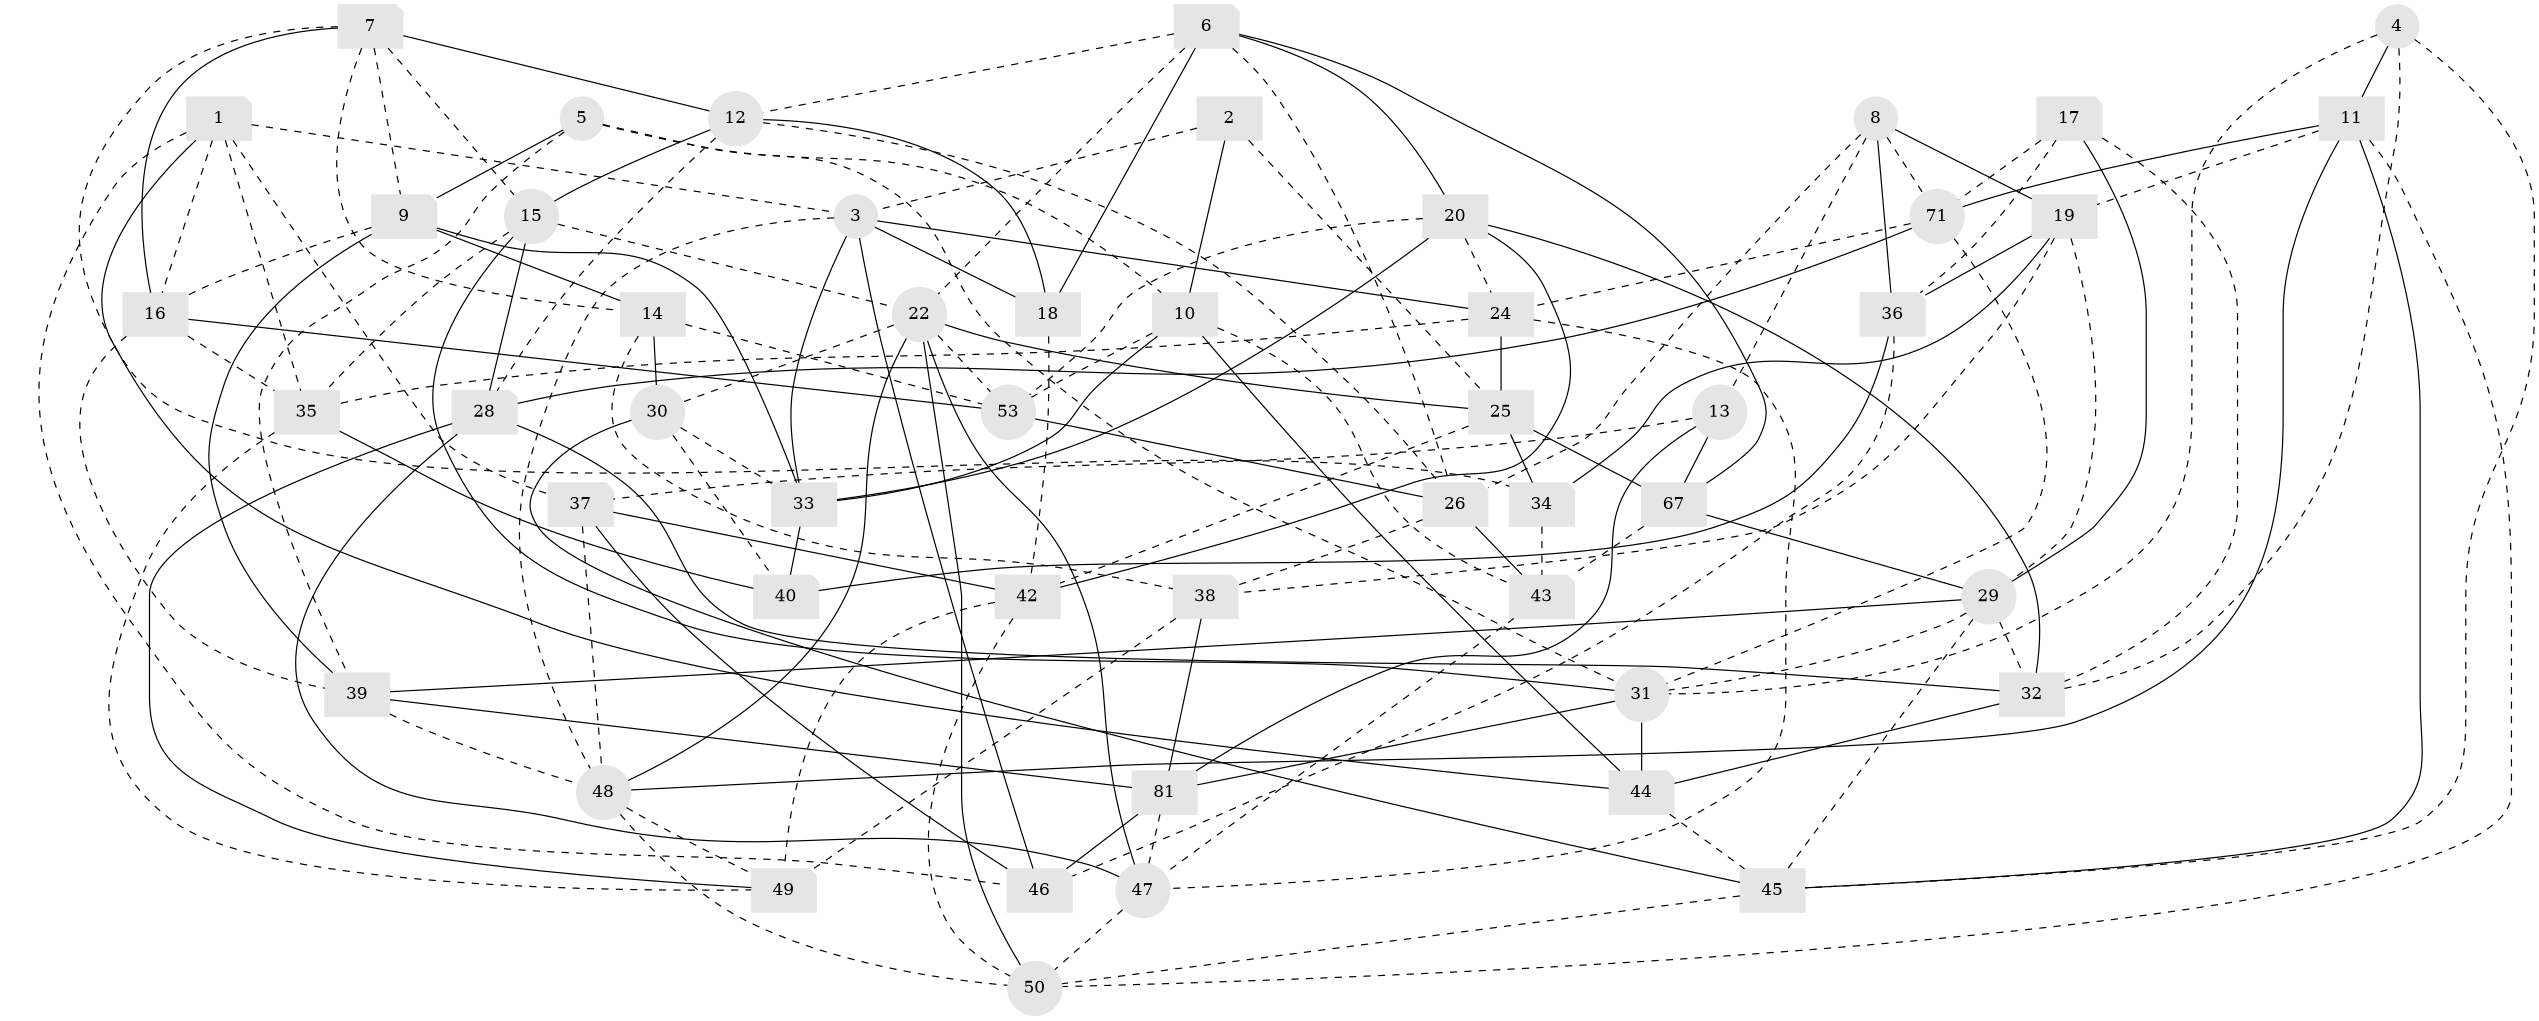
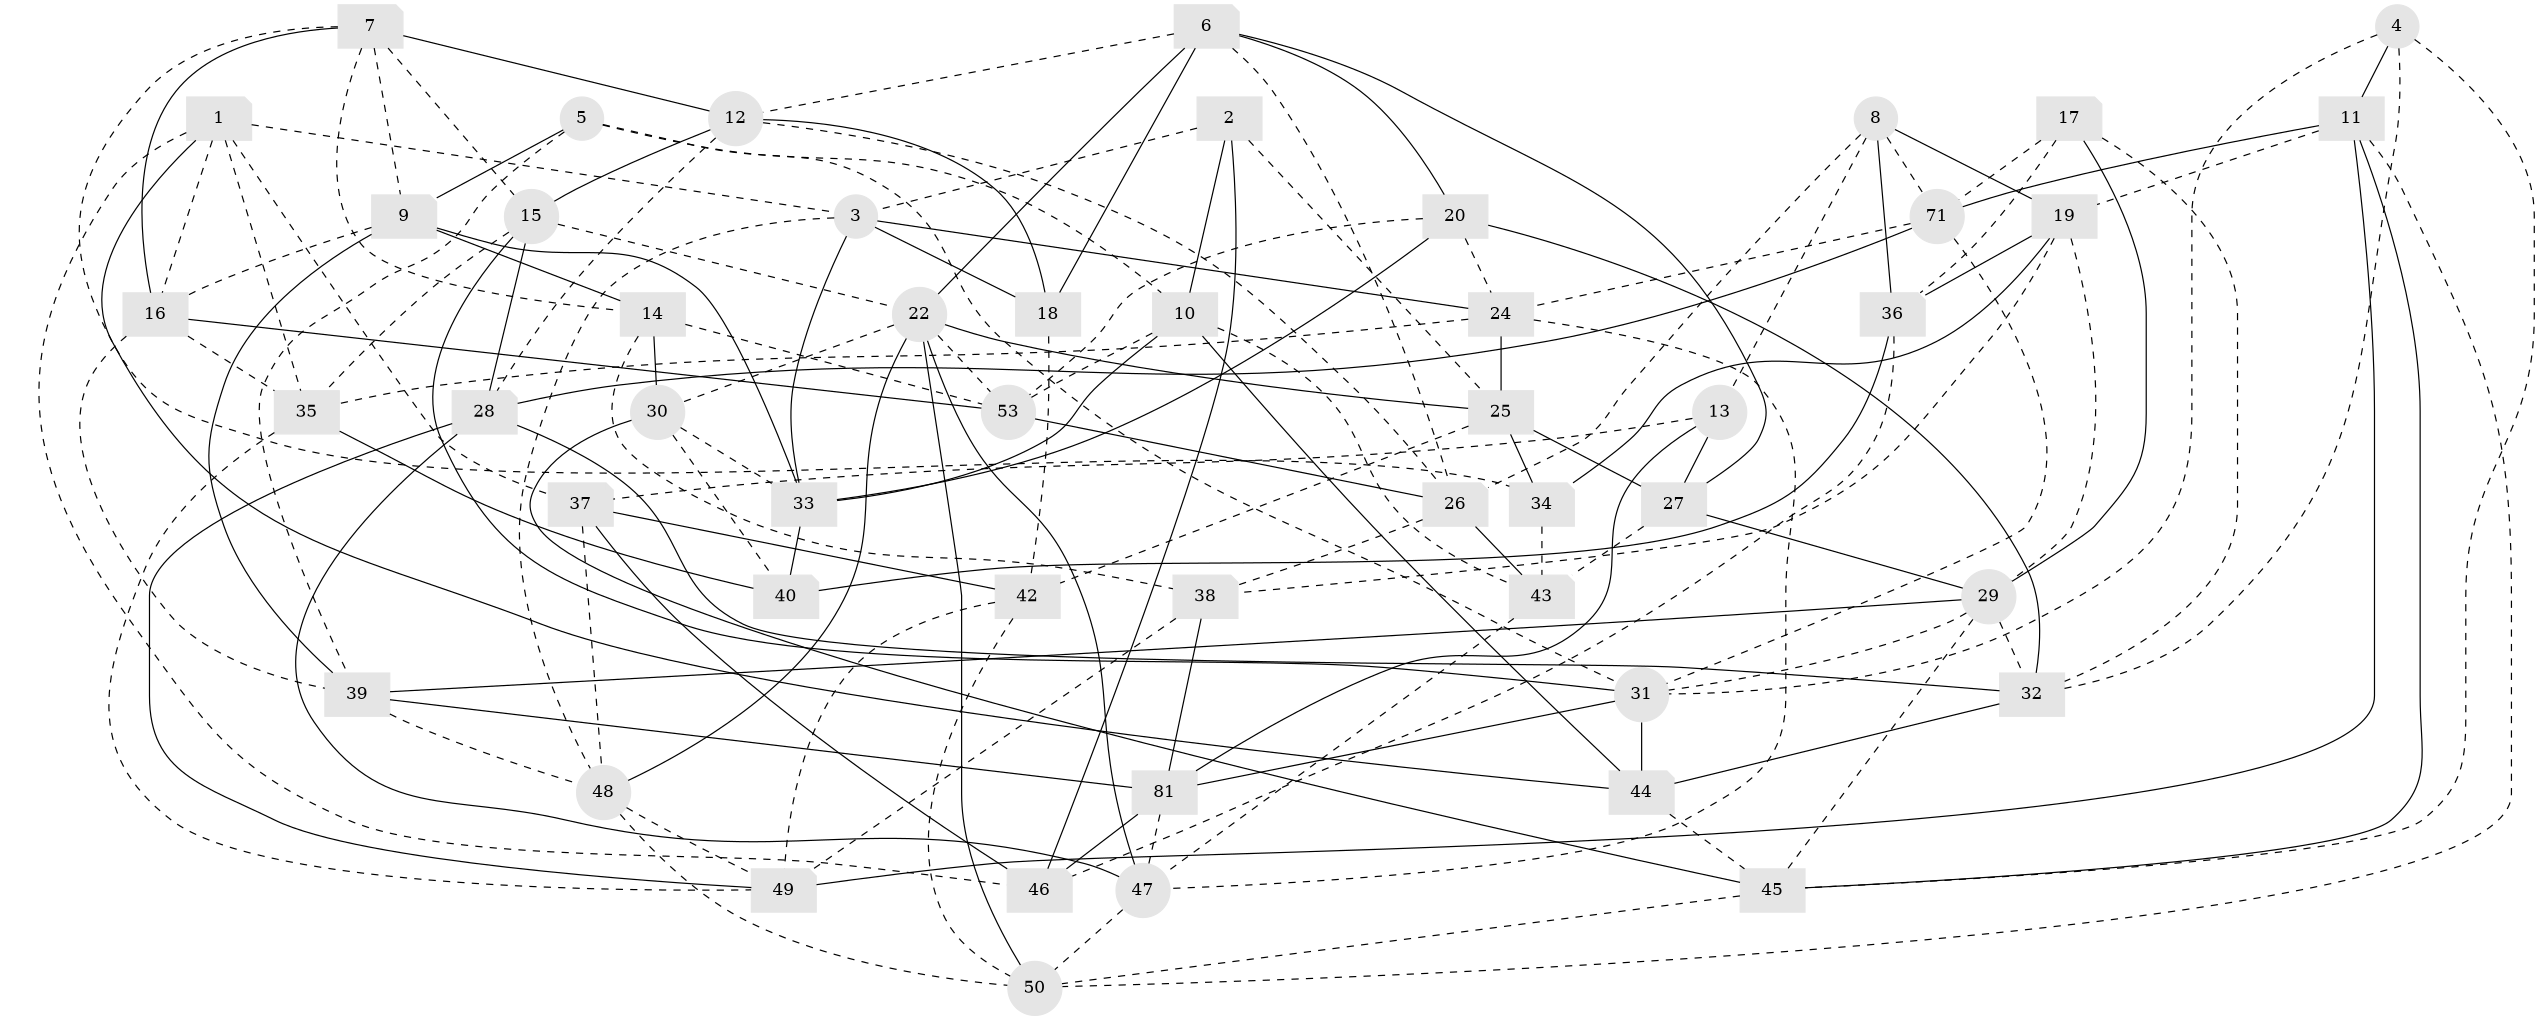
(1054, 176) -> (1054, 176)
(1422, 481) -> none
(1674, 505) -> (1674, 505)
(934, 540) -> (1179, 513)
(1698, 752) -> (1886, 820)
